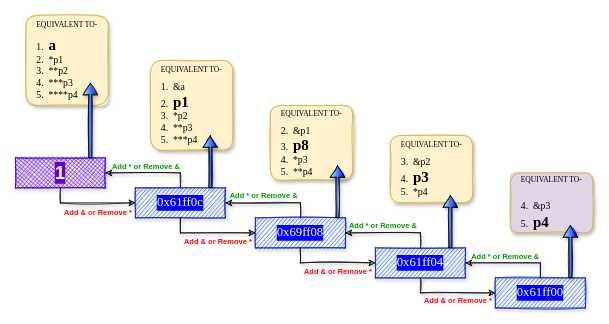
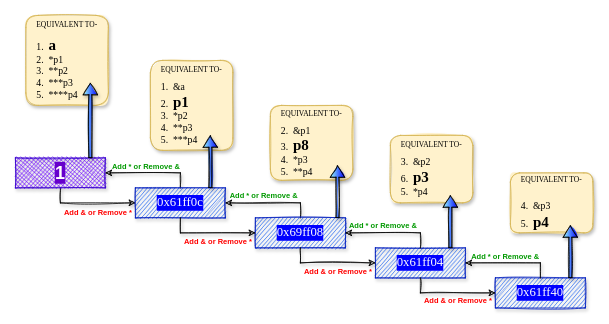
(432, 169) -> (432, 169)
(552, 203) -> (552, 203)
(540, 293) -> (540, 293)
